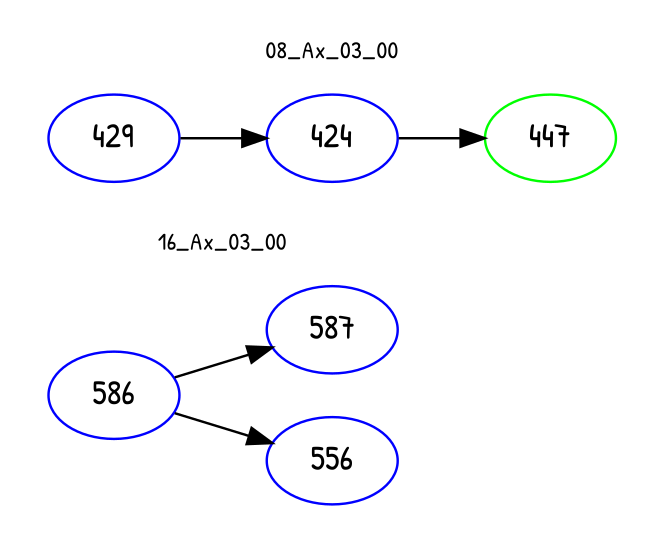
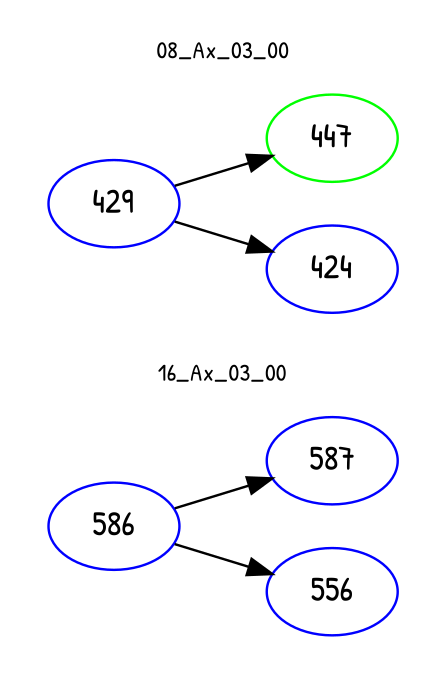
(429, 138) -> (212, 174)
